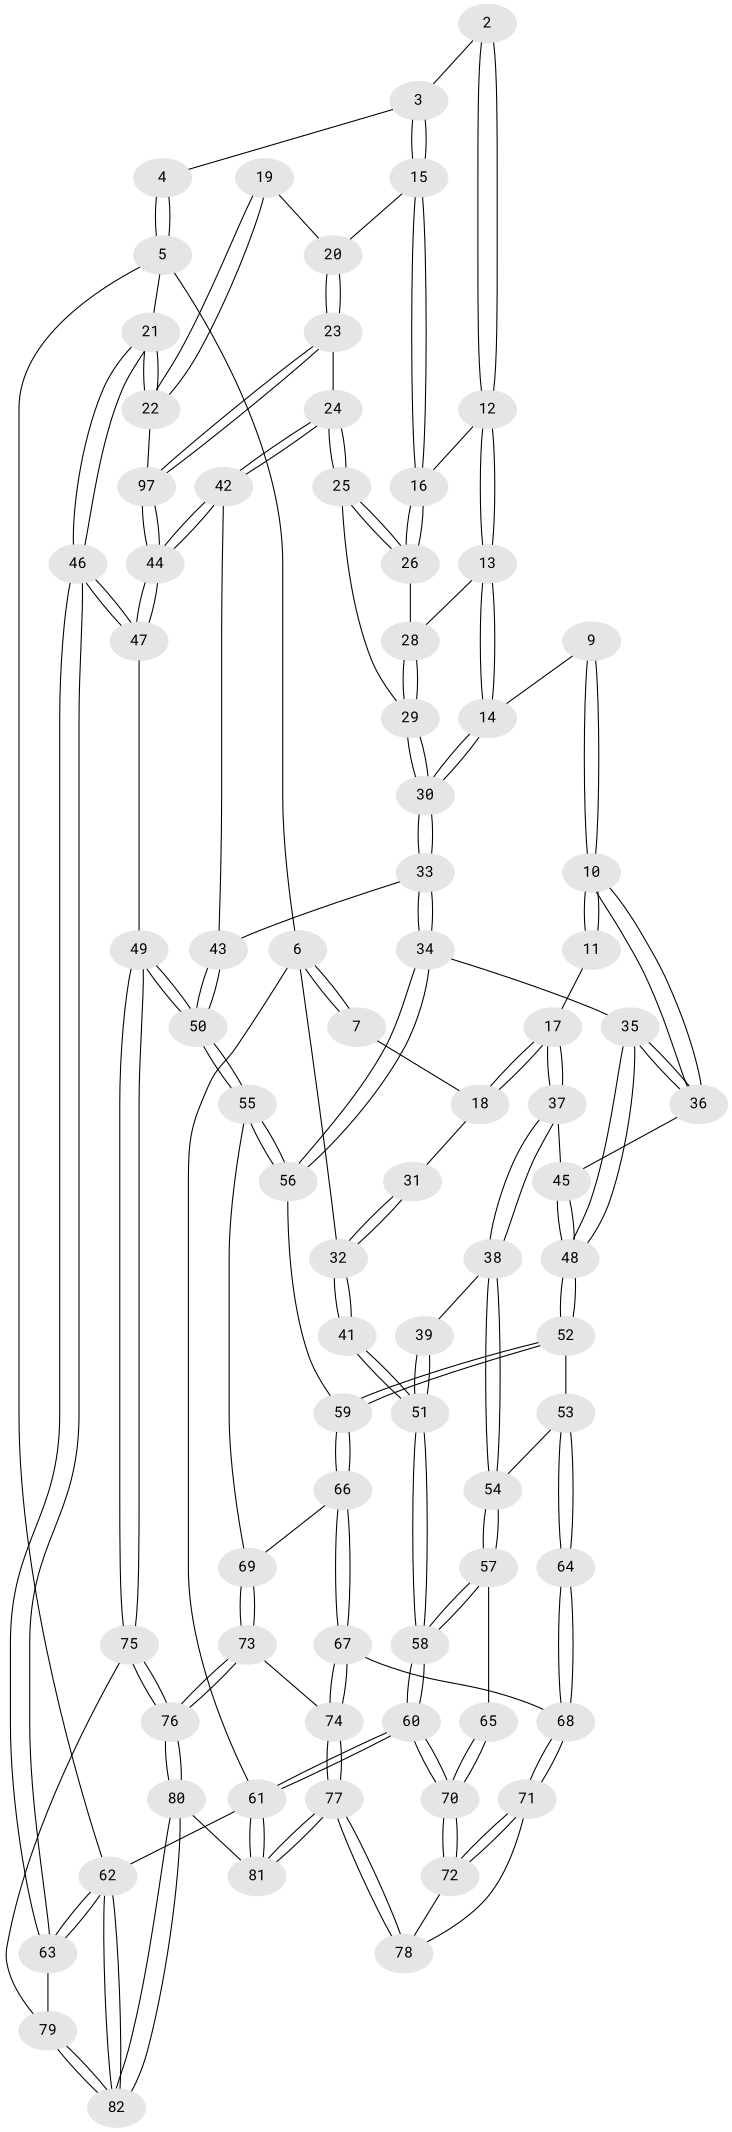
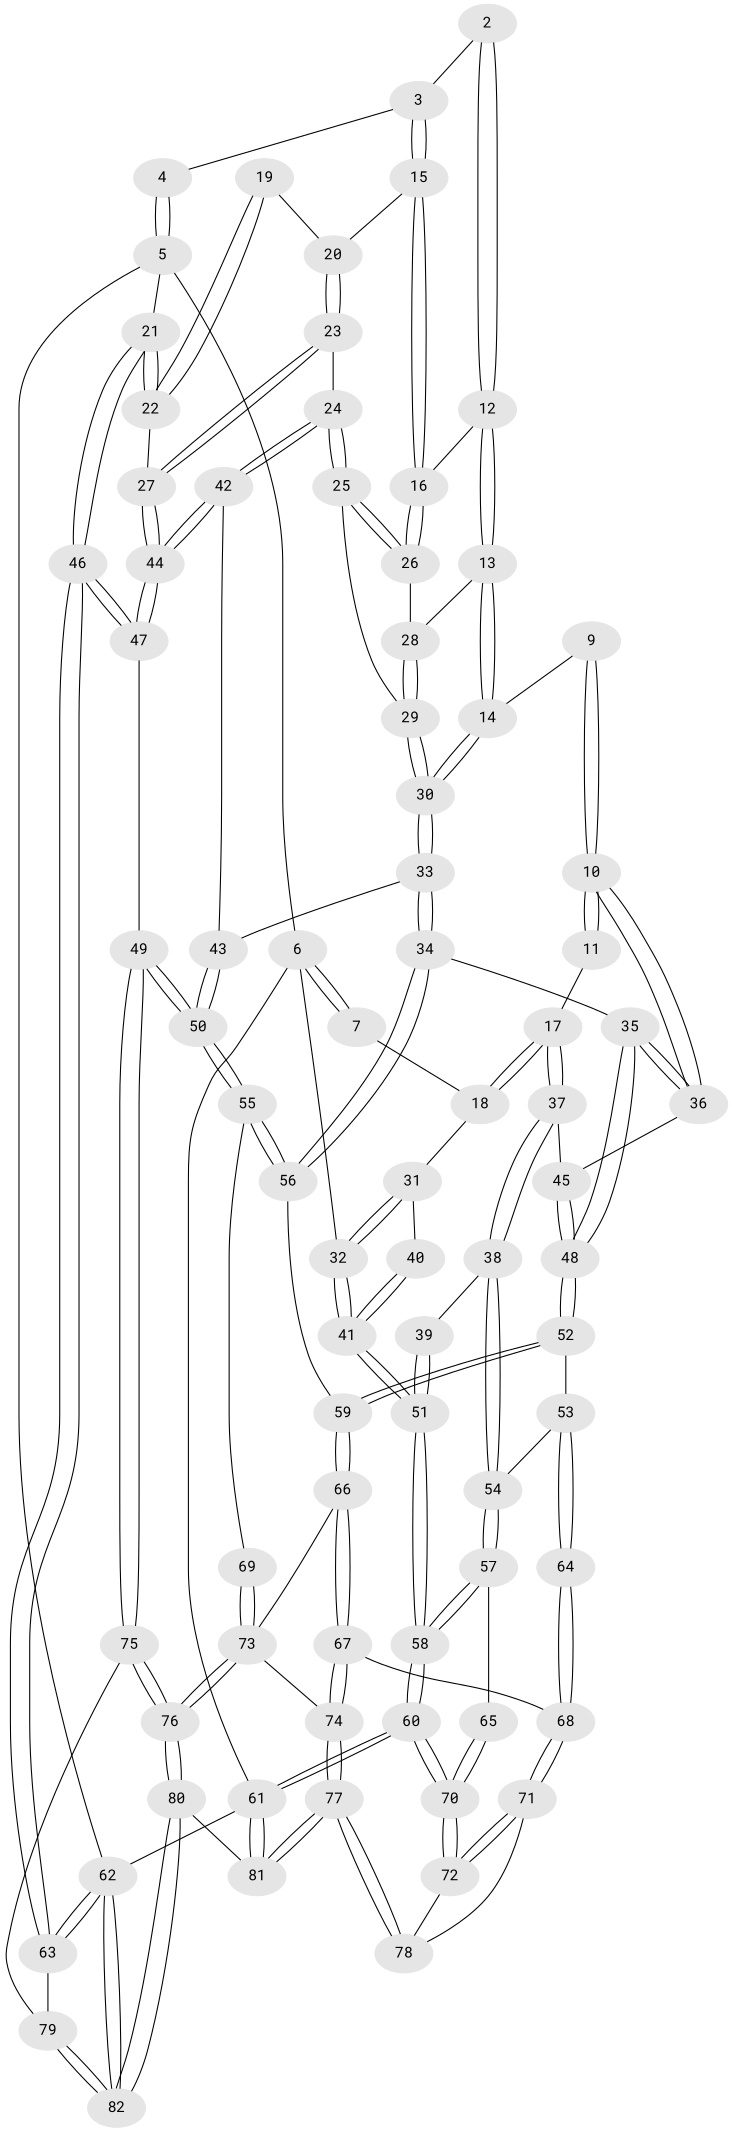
(147, 487) -> (147, 487)
none -> (416, 1259)
(295, 1529) -> (297, 1569)
